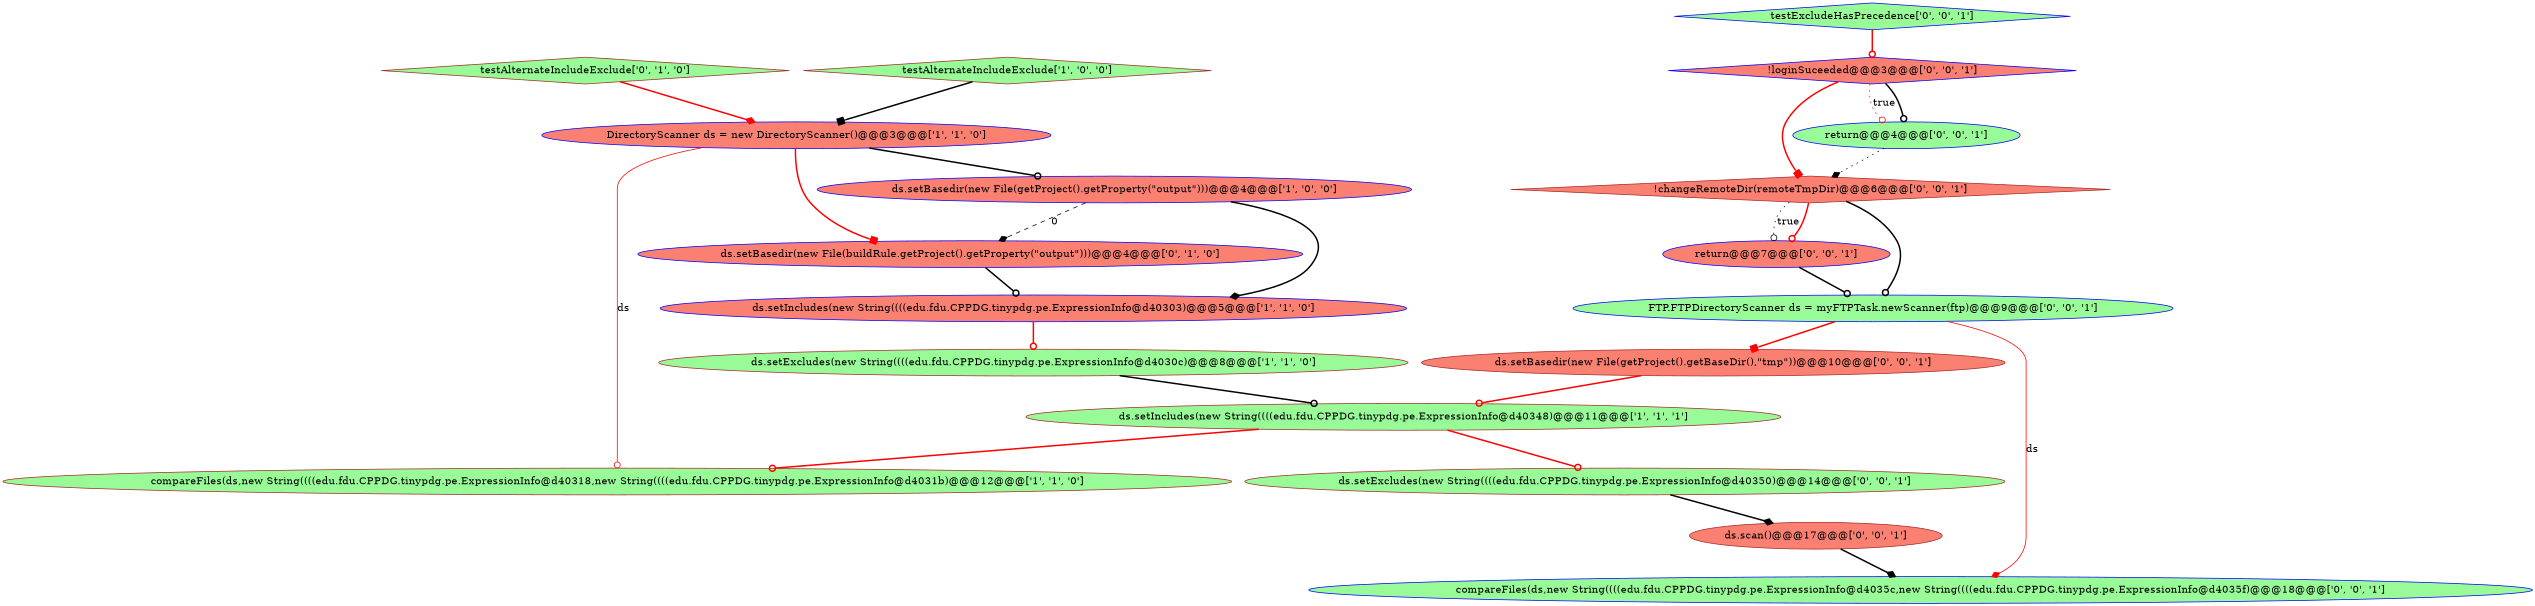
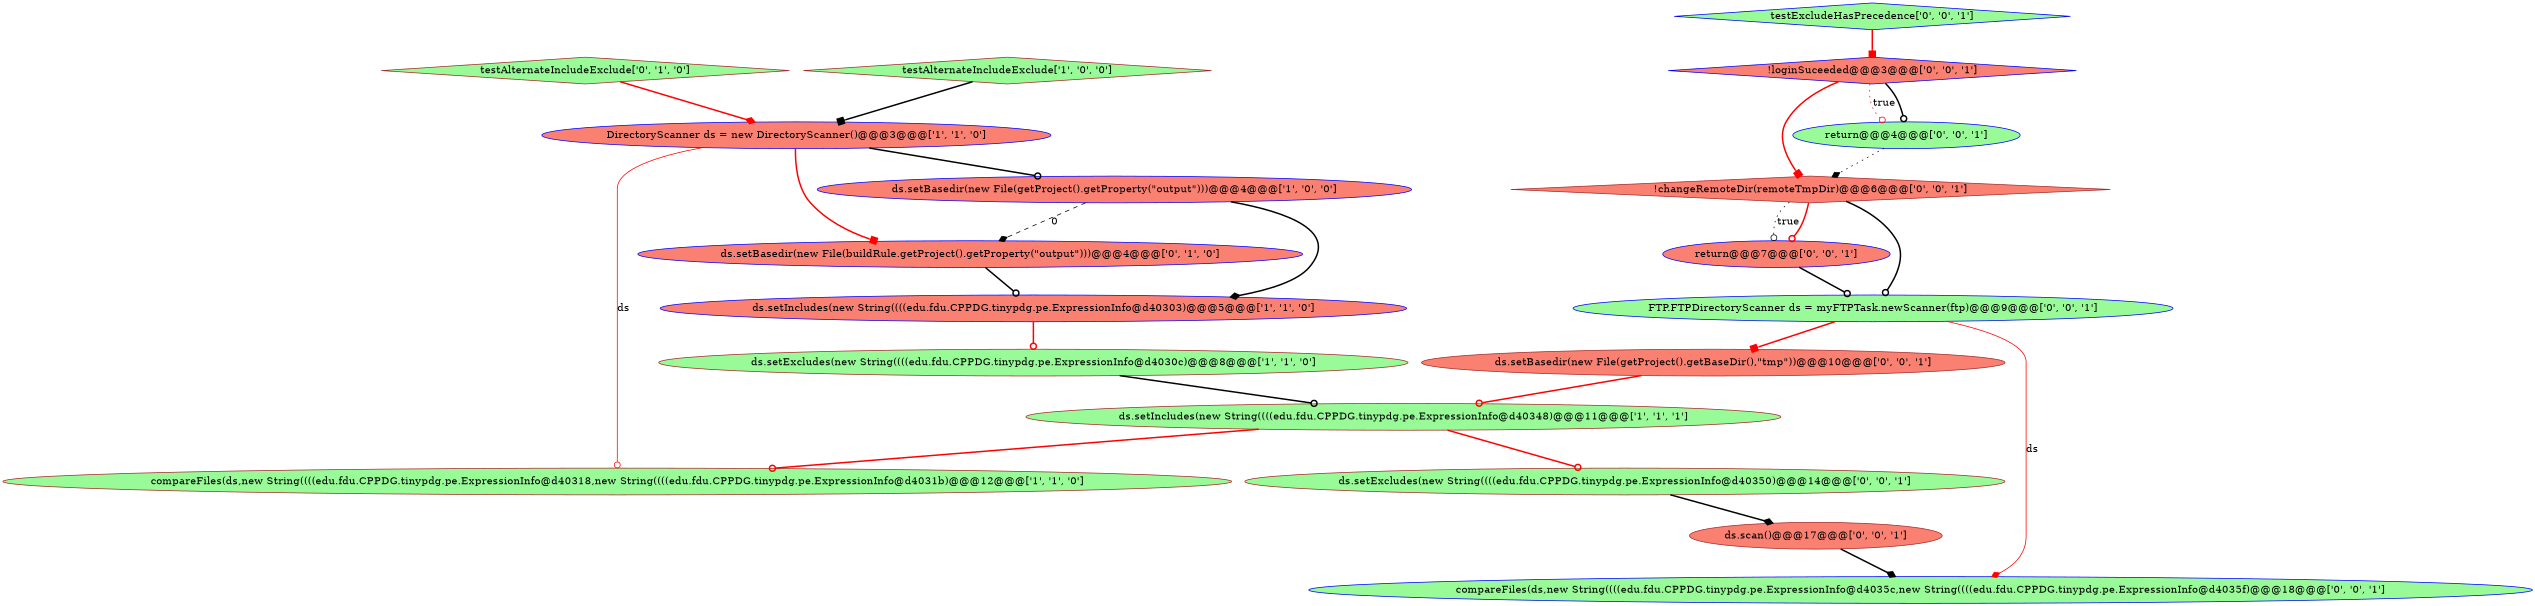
(1872, 41) -> (1872, 40)
